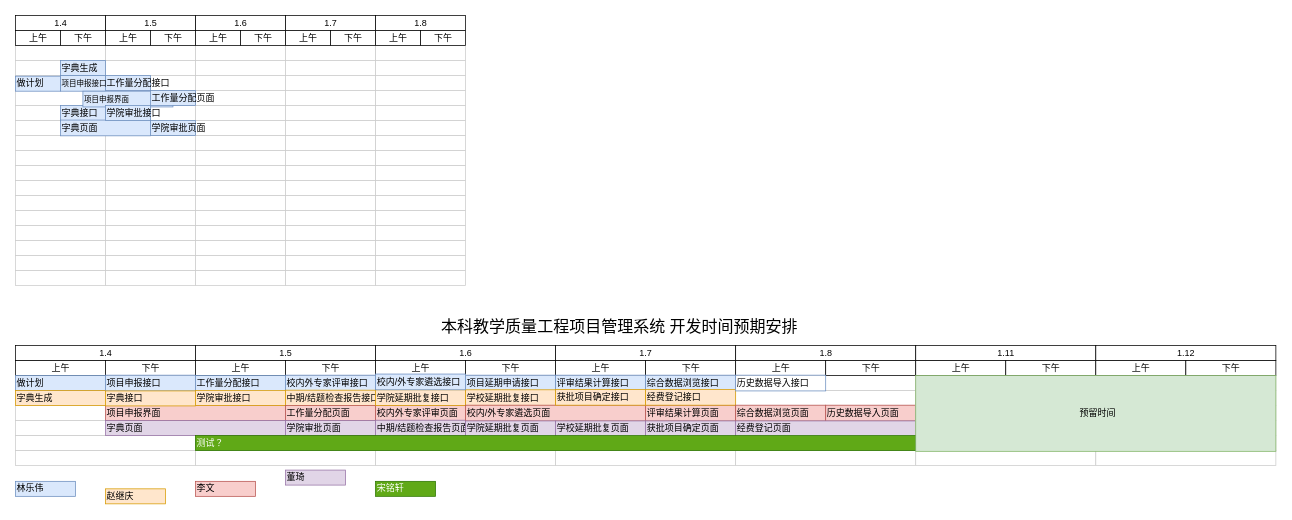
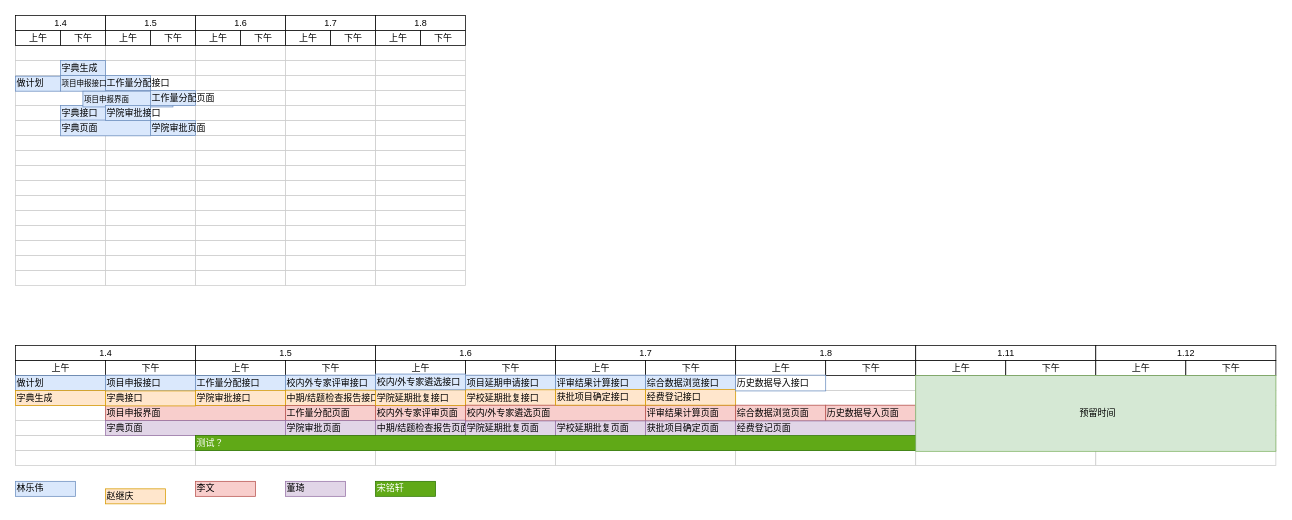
(619, 327) -> none
(315, 477) -> (315, 489)
